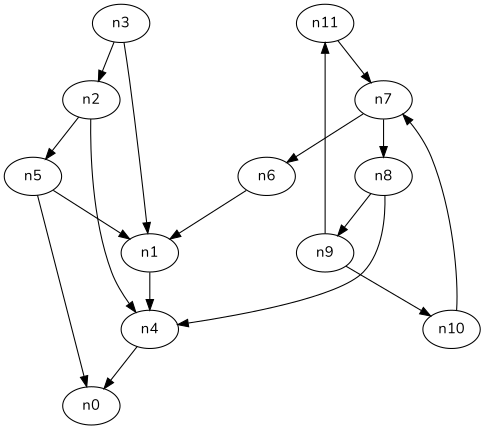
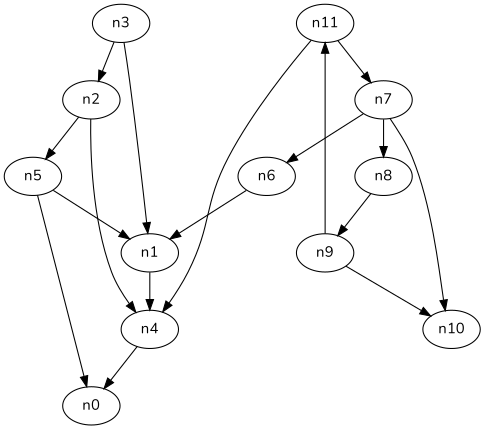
(448, 212) -> (427, 206)
(318, 295) -> (225, 164)
